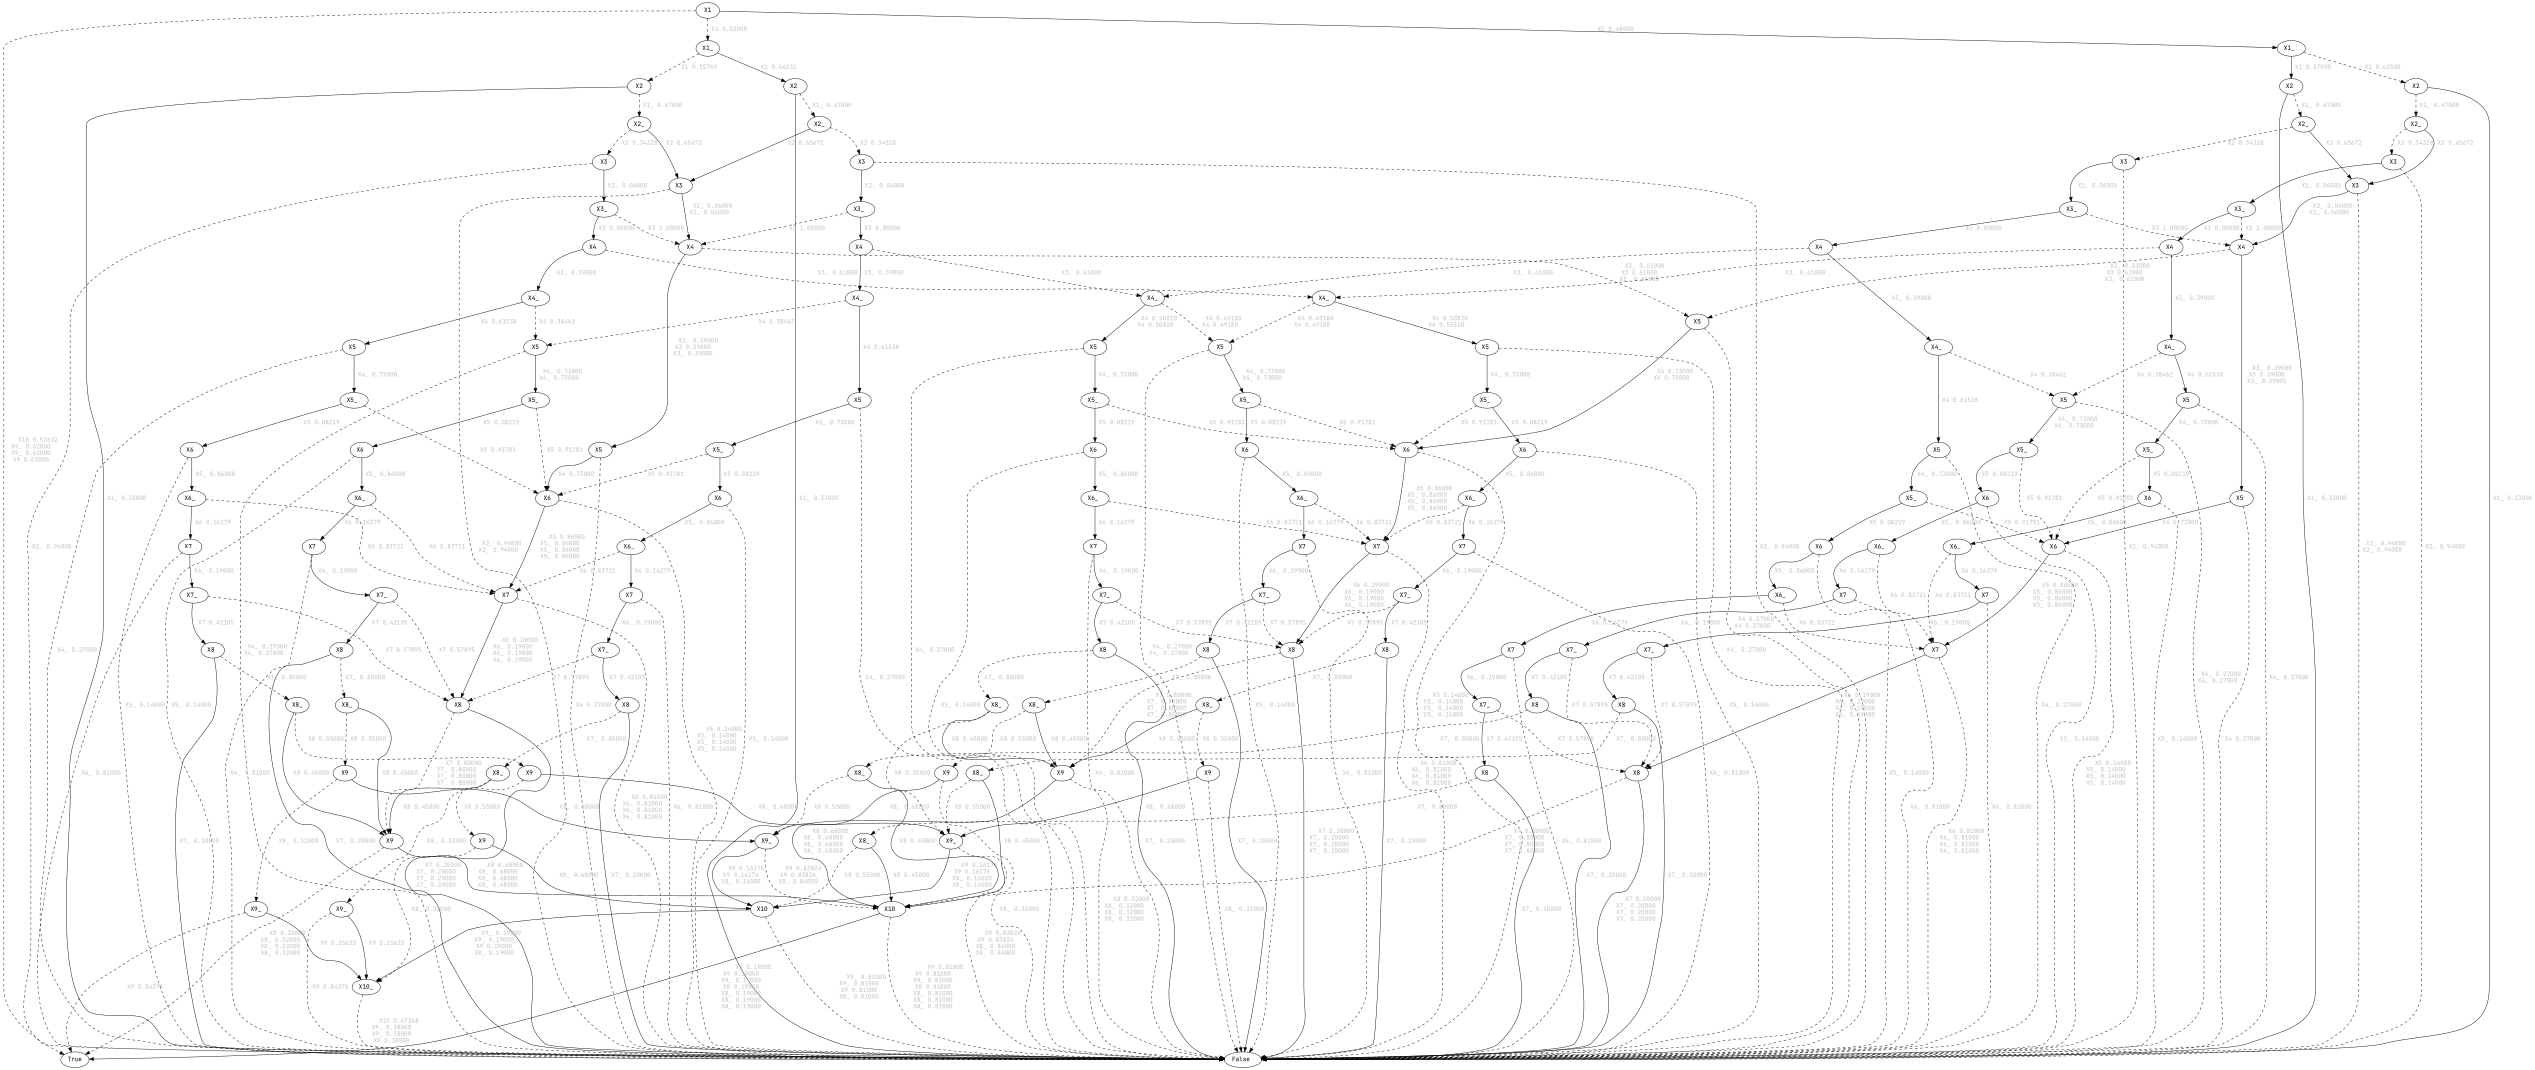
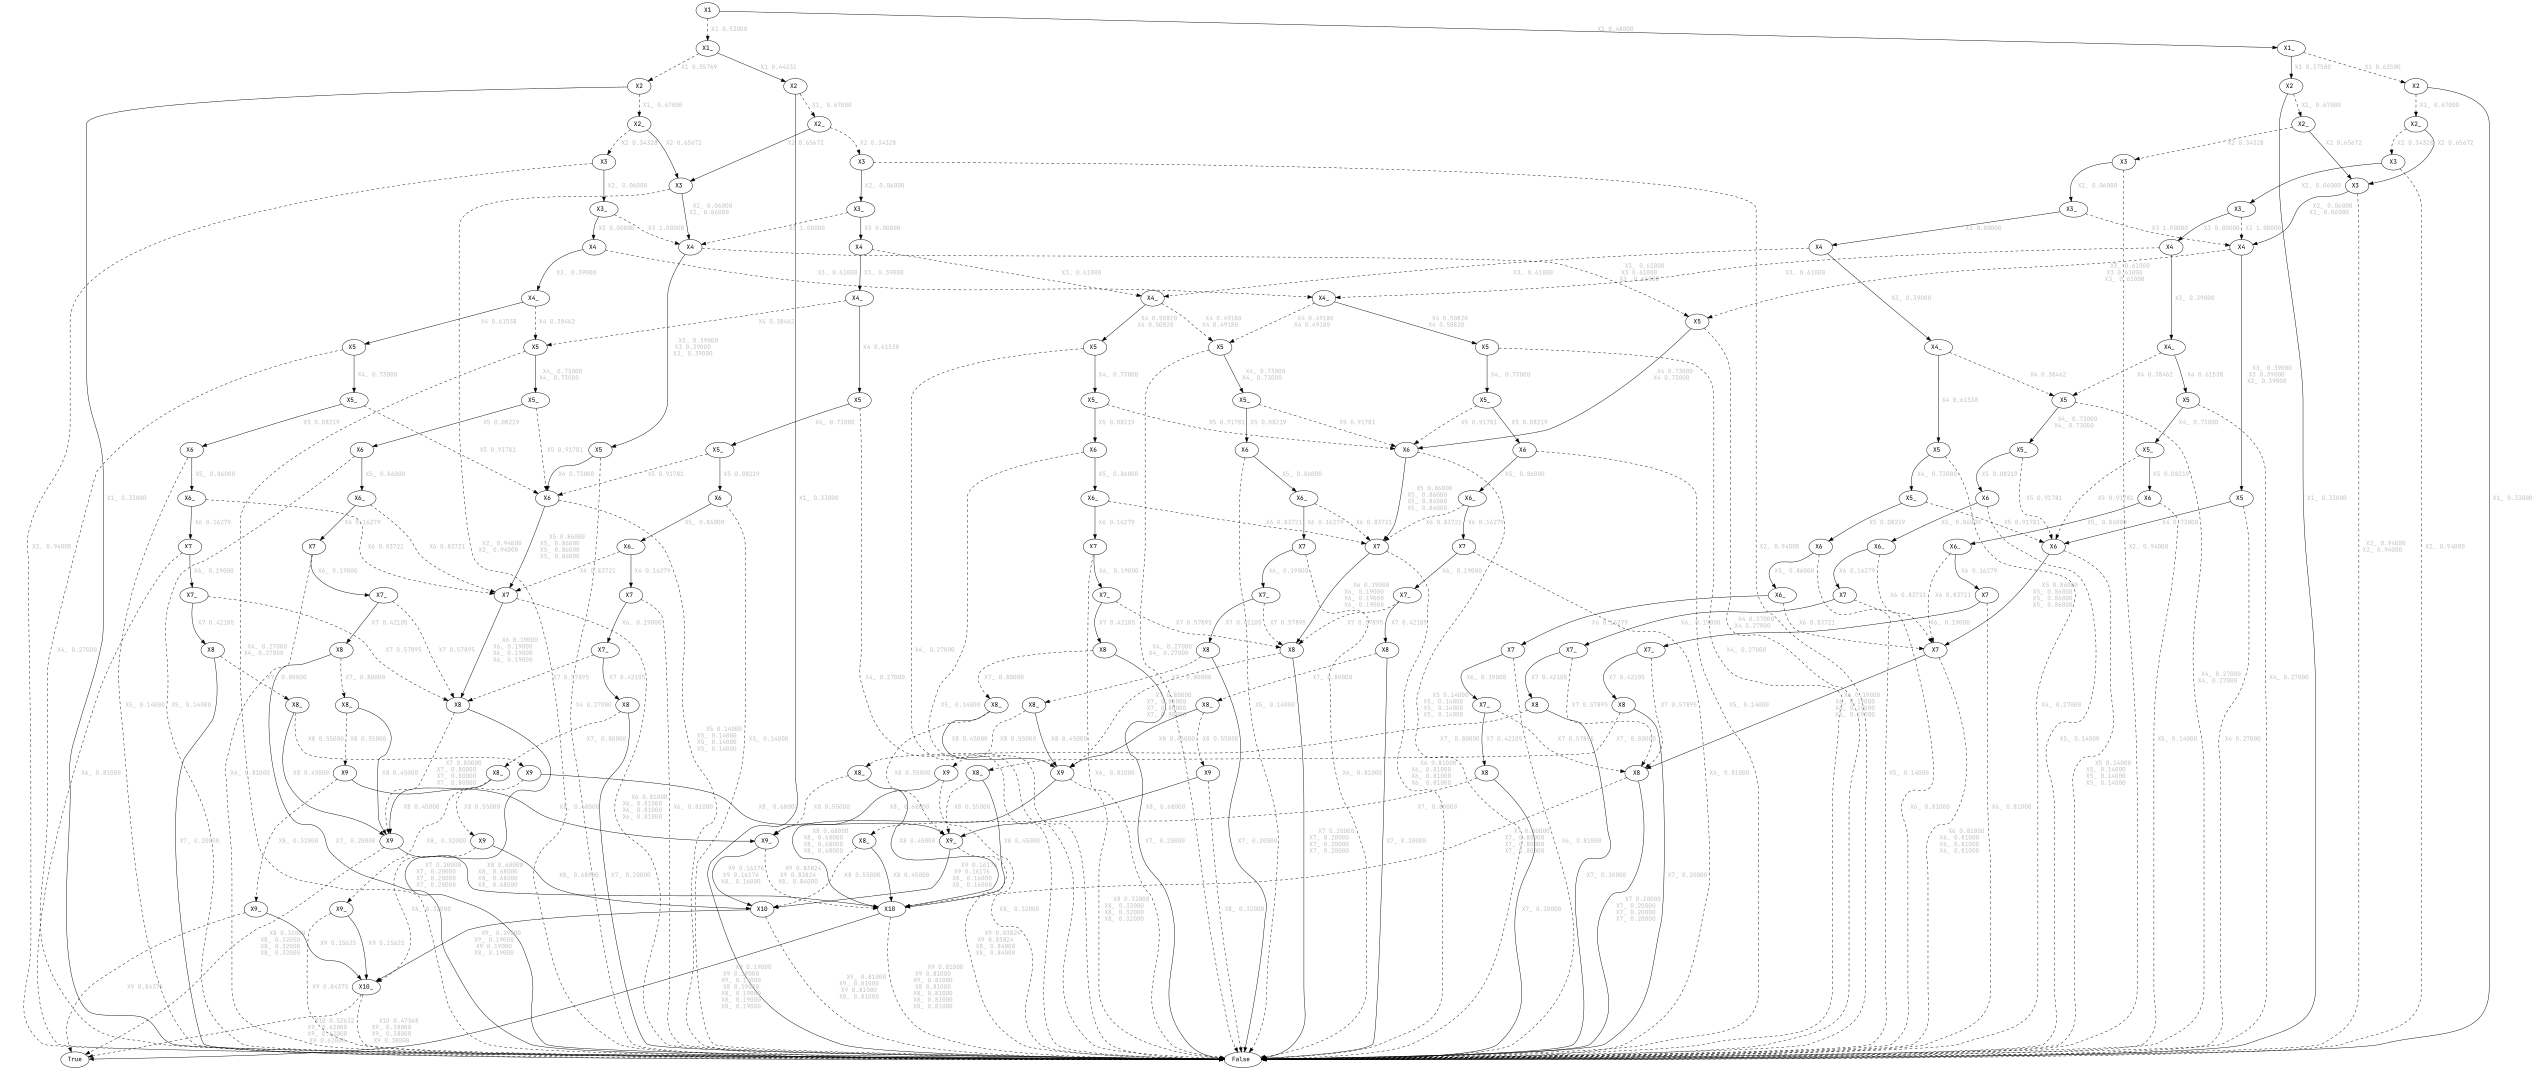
(4, 215) -> (237, 1029)
